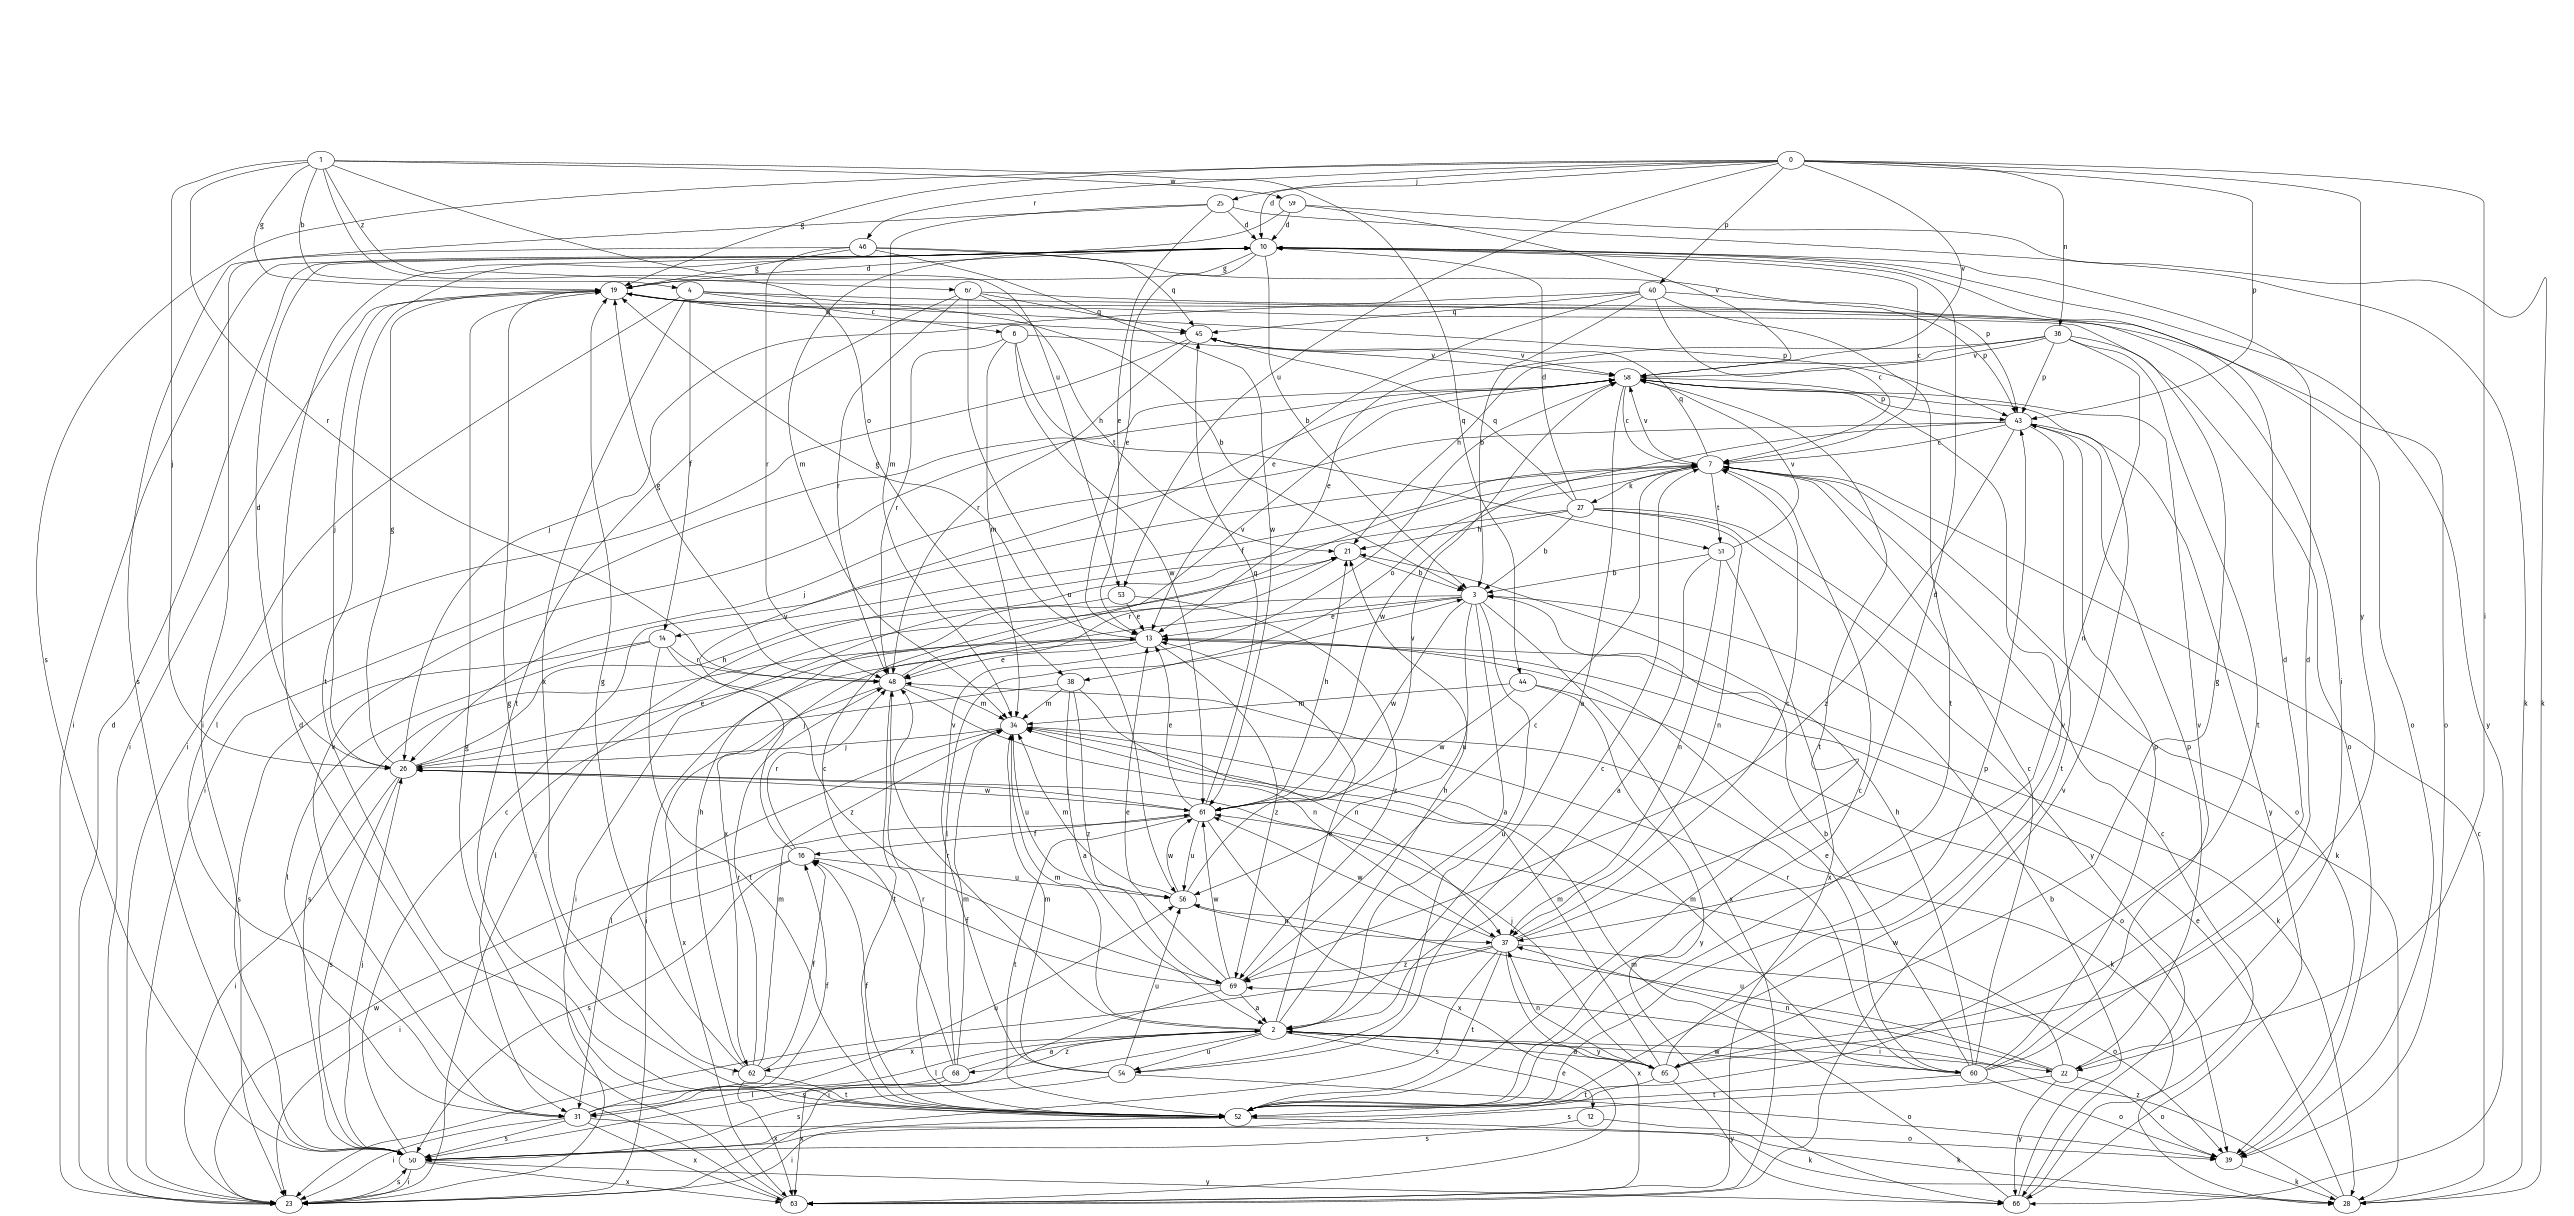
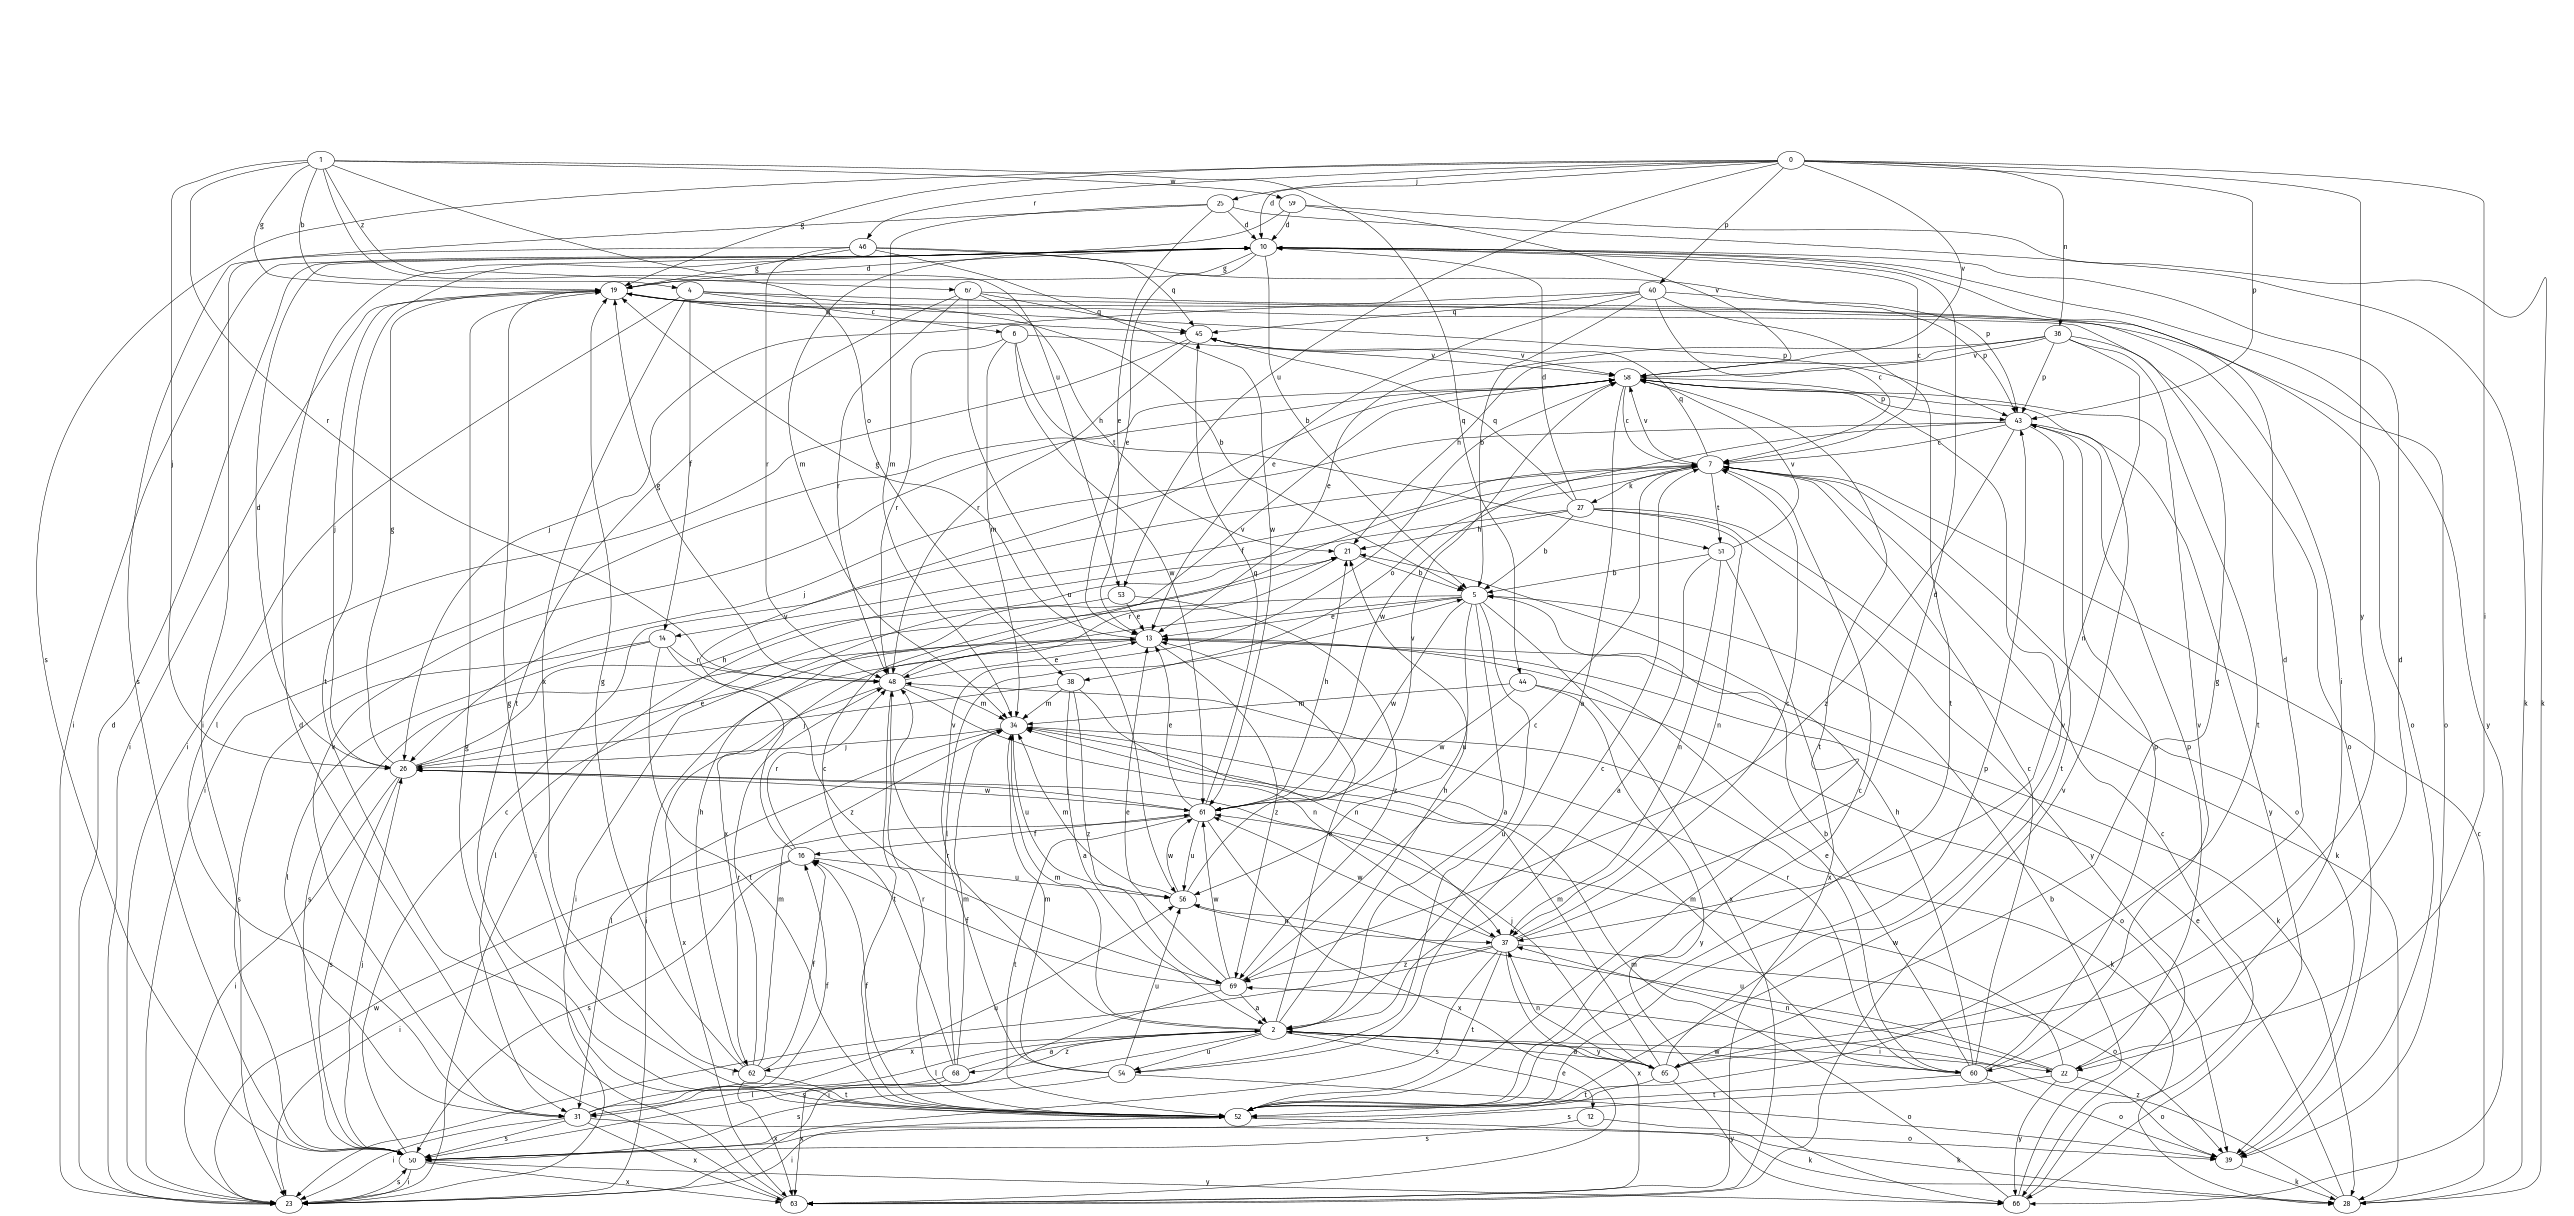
(2226, 331) -> (2299, 343)
(1474, 595) -> (1474, 595)
(1005, 656) -> (1013, 663)
